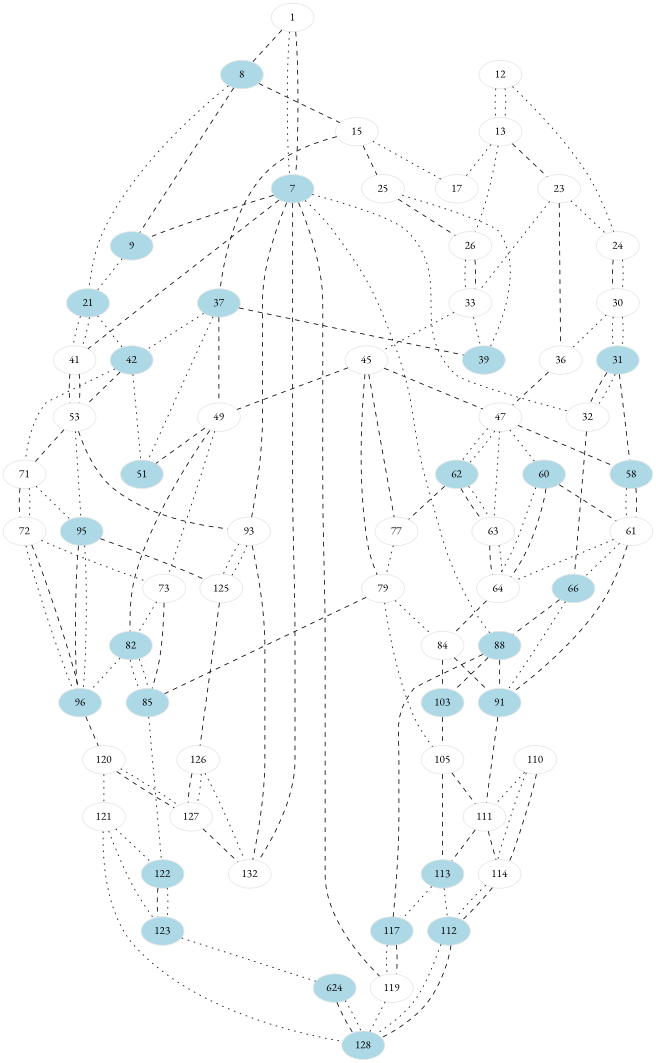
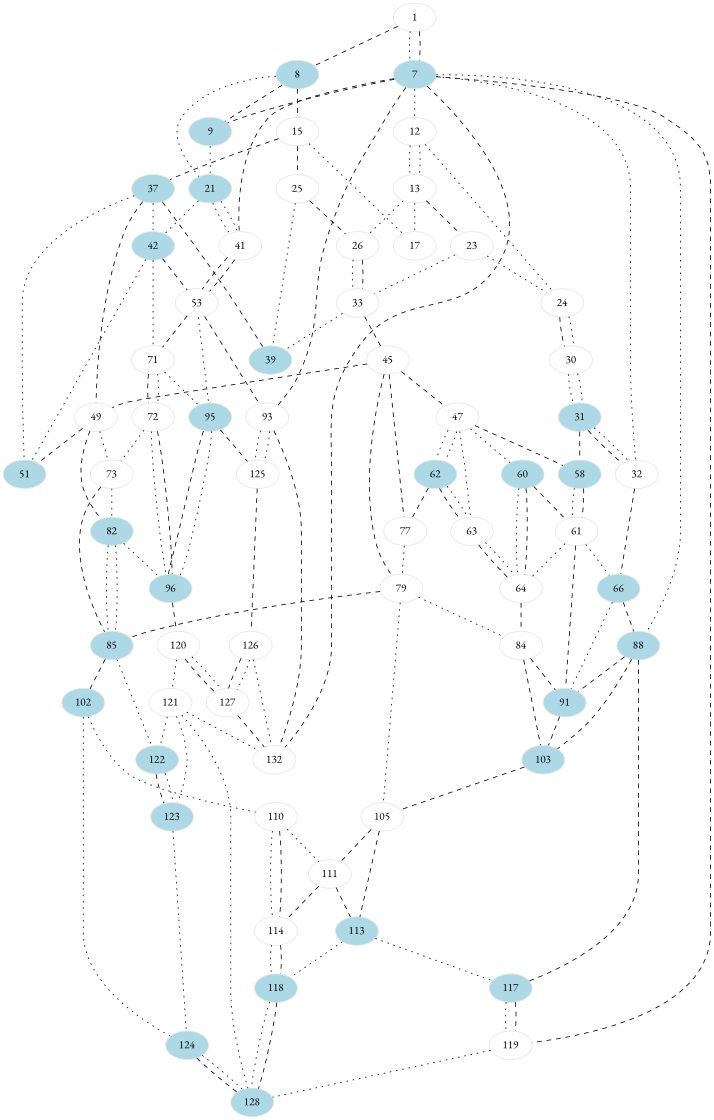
none -> (415, 103)
(418, 332) -> (375, 336)
(561, 360) -> none
none -> (83, 703)
none -> (223, 731)
(492, 760) -> (554, 731)
(449, 931) -> (276, 988)
(335, 988) -> (187, 1045)
